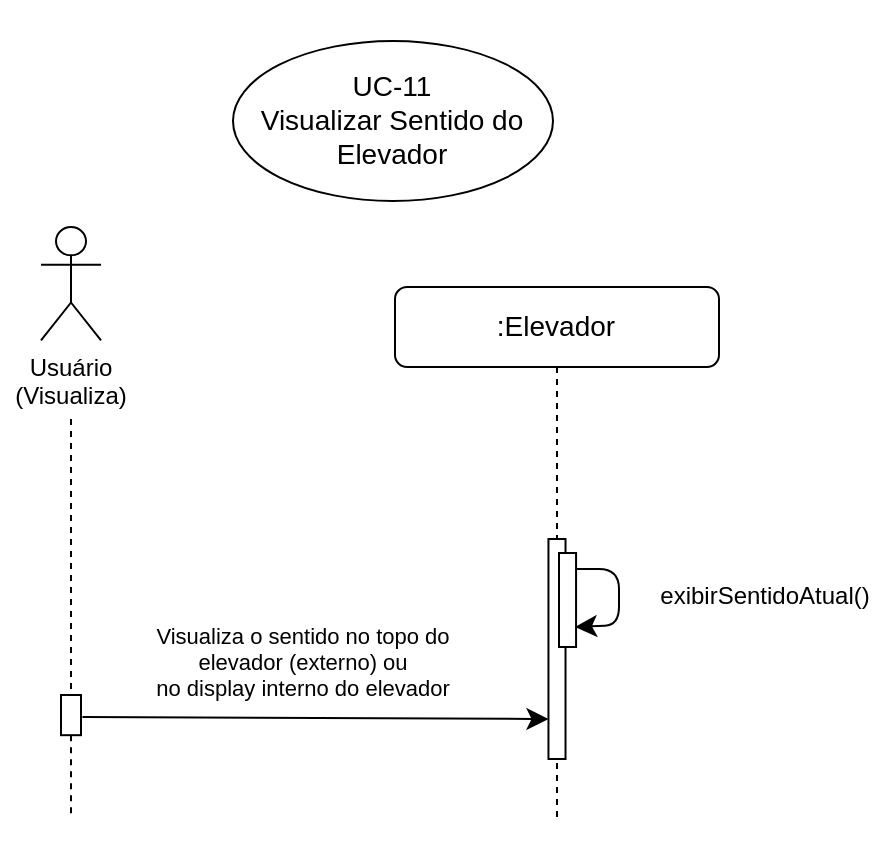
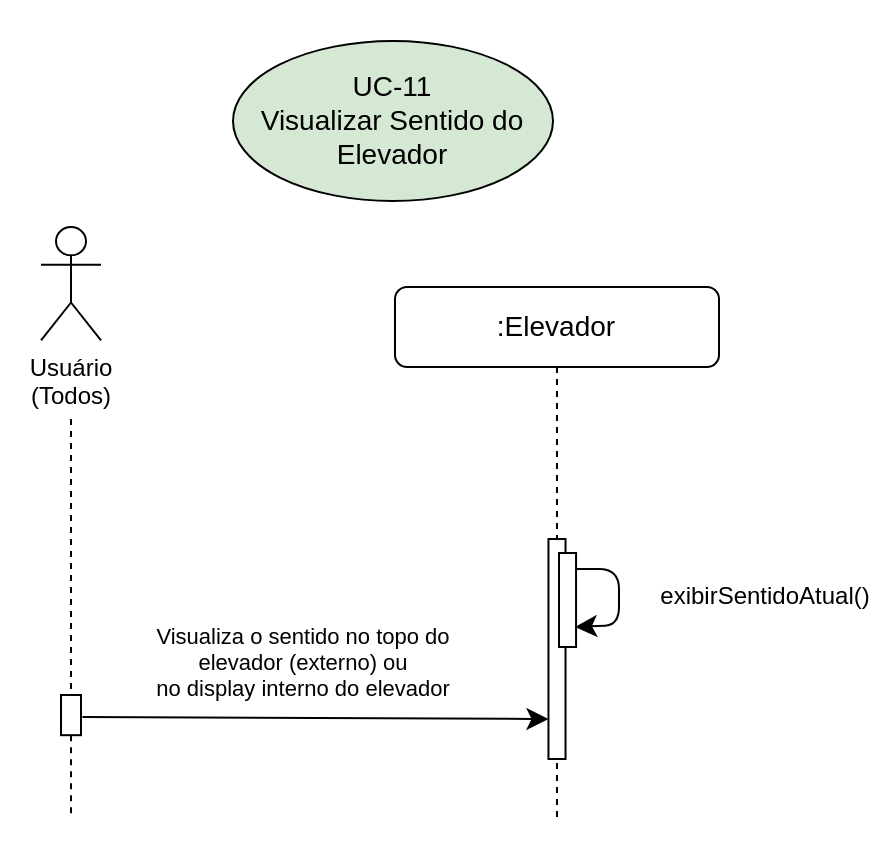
(393, 121) -> (393, 121)
(72, 384) -> (72, 384)
